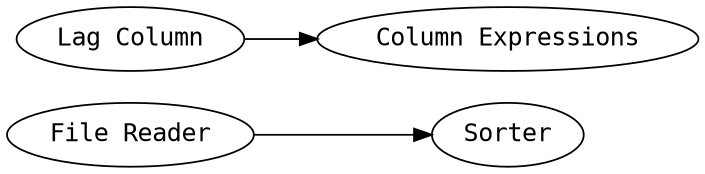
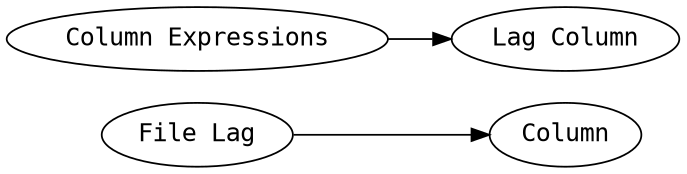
(272, 39) -> (410, 39)
(130, 135) -> (197, 135)
(508, 135) -> (565, 135)
